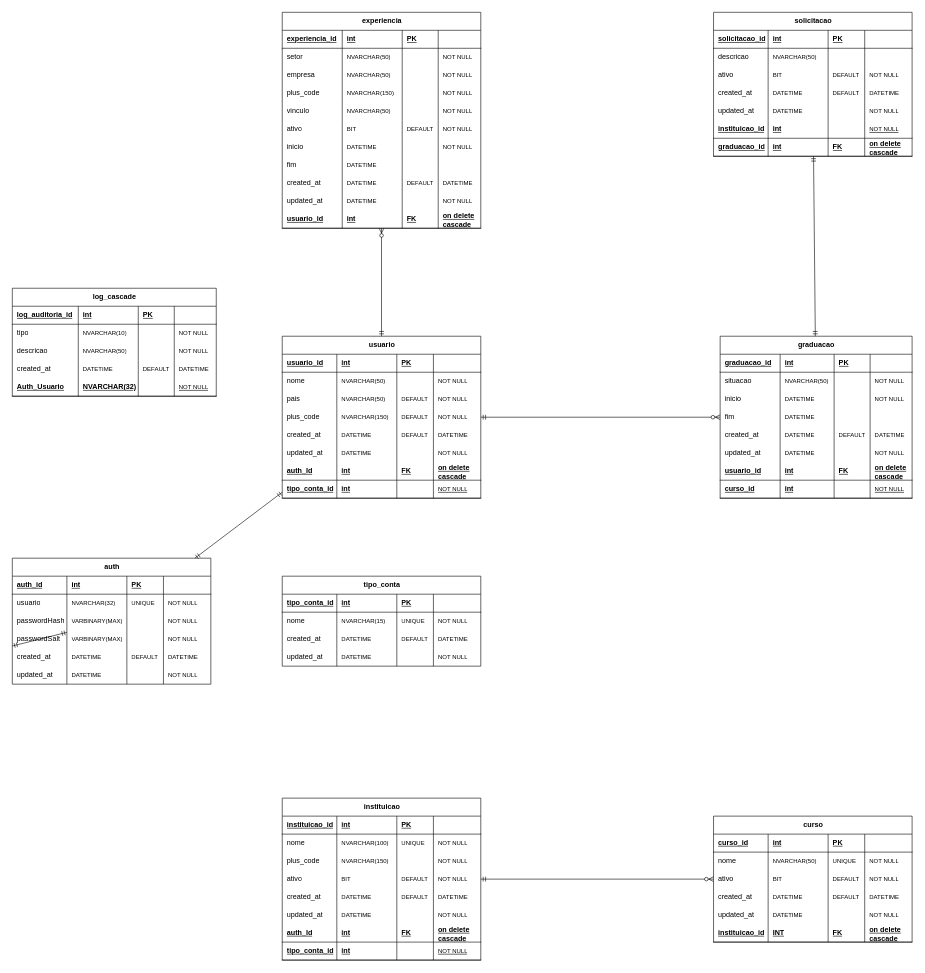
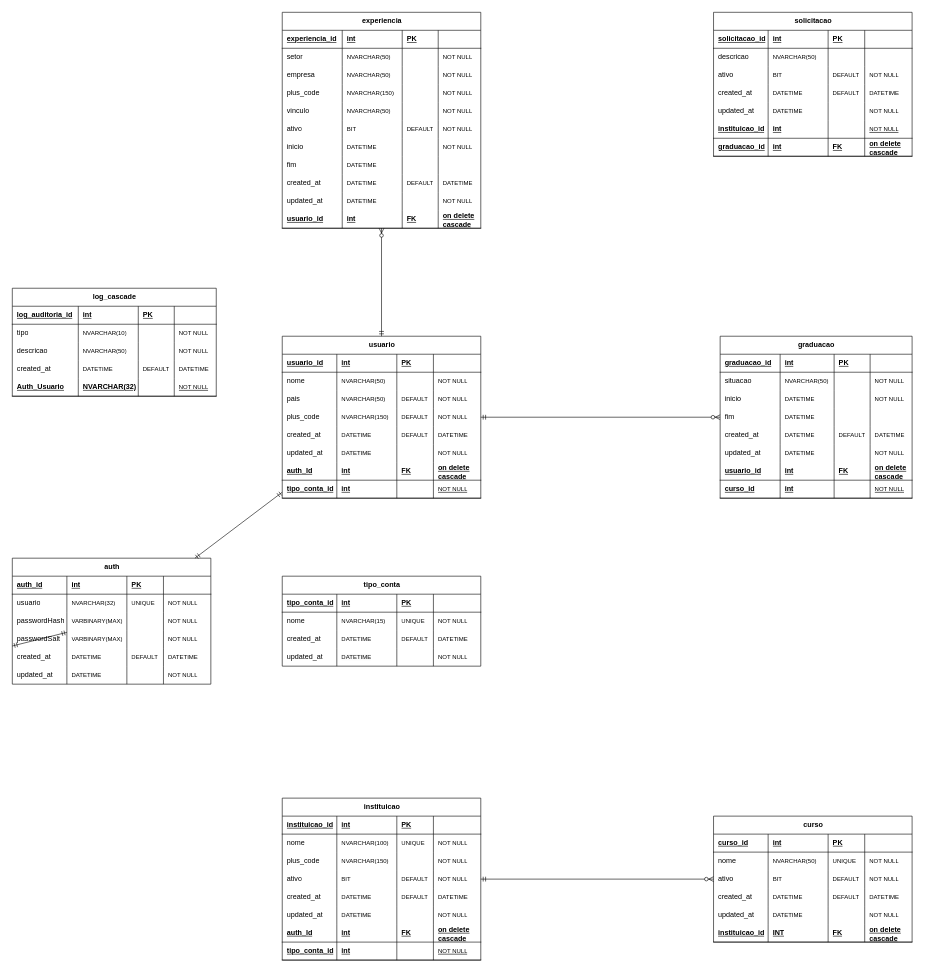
(815, 253) -> none
